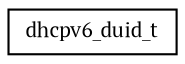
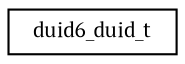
(93, 32) -> (93, 32)
